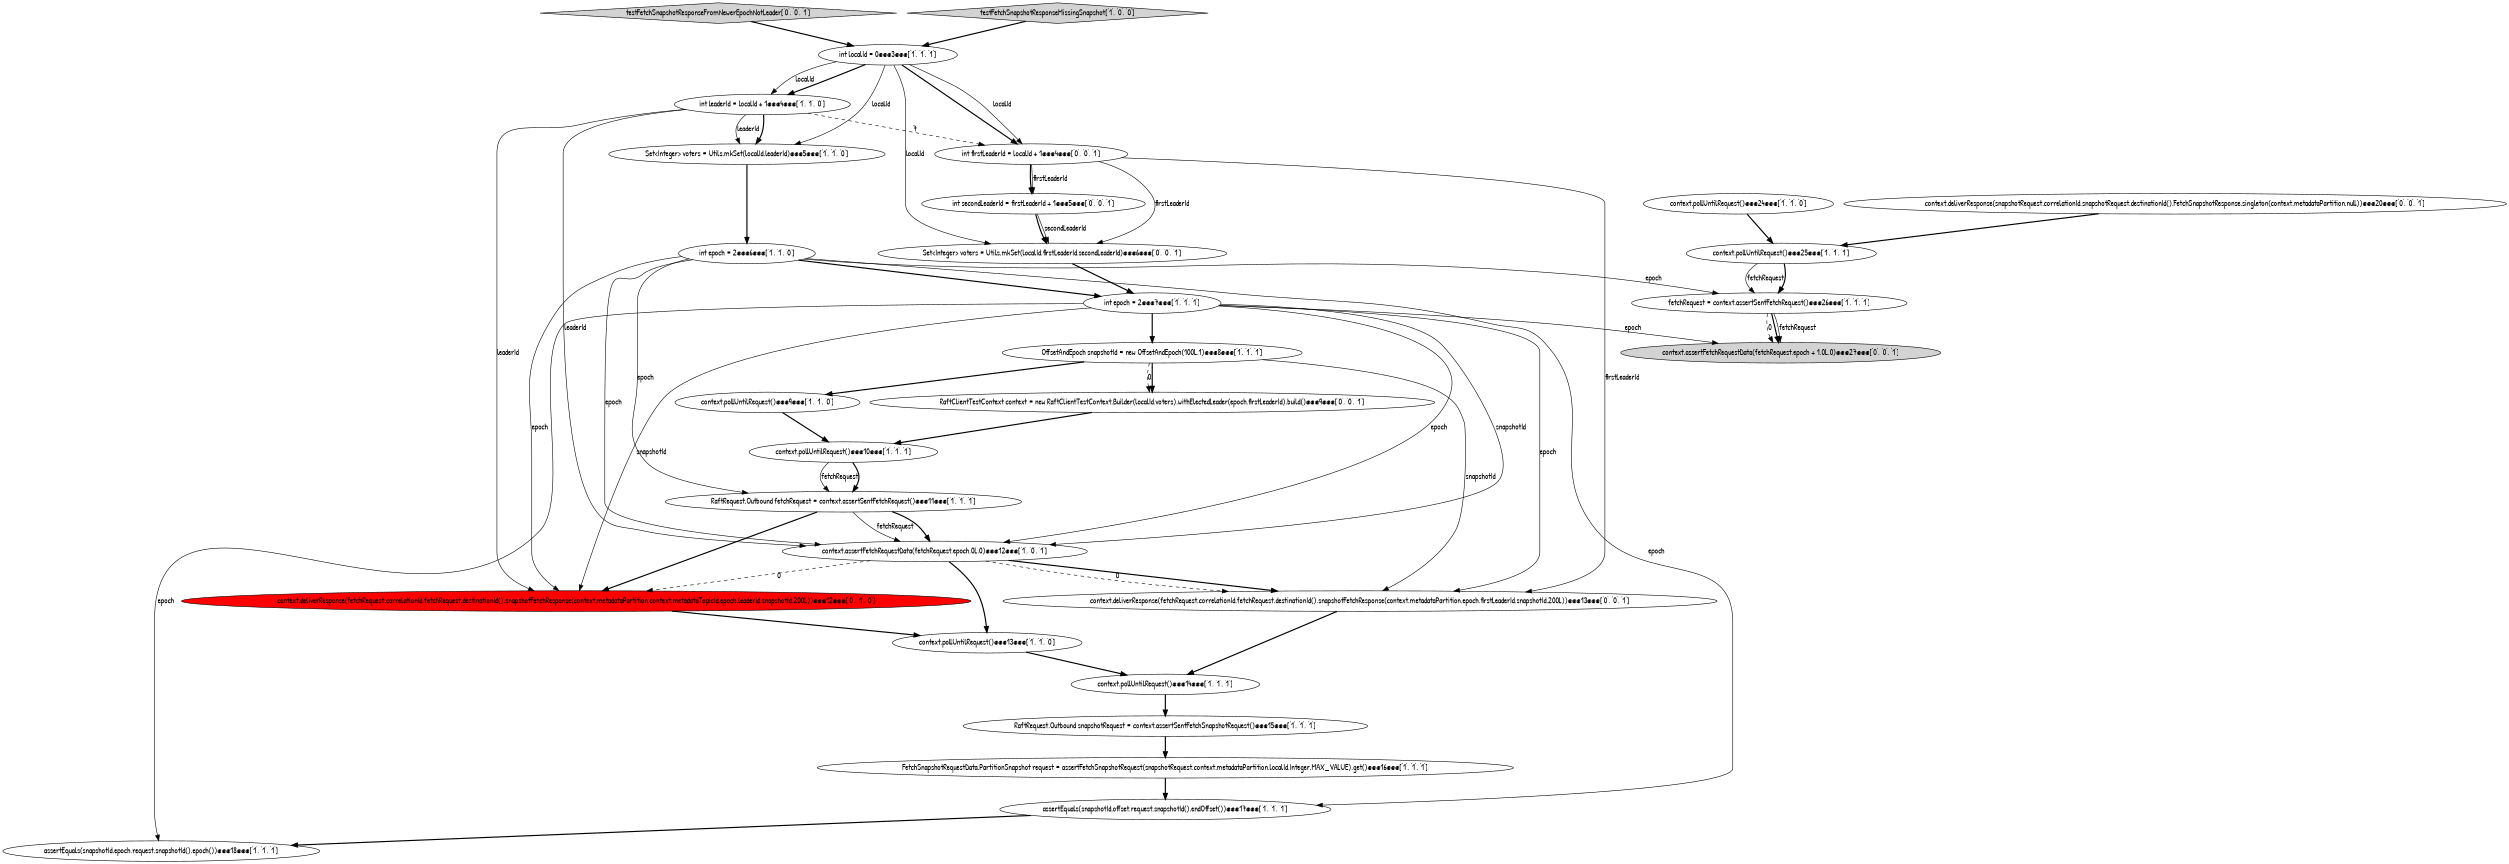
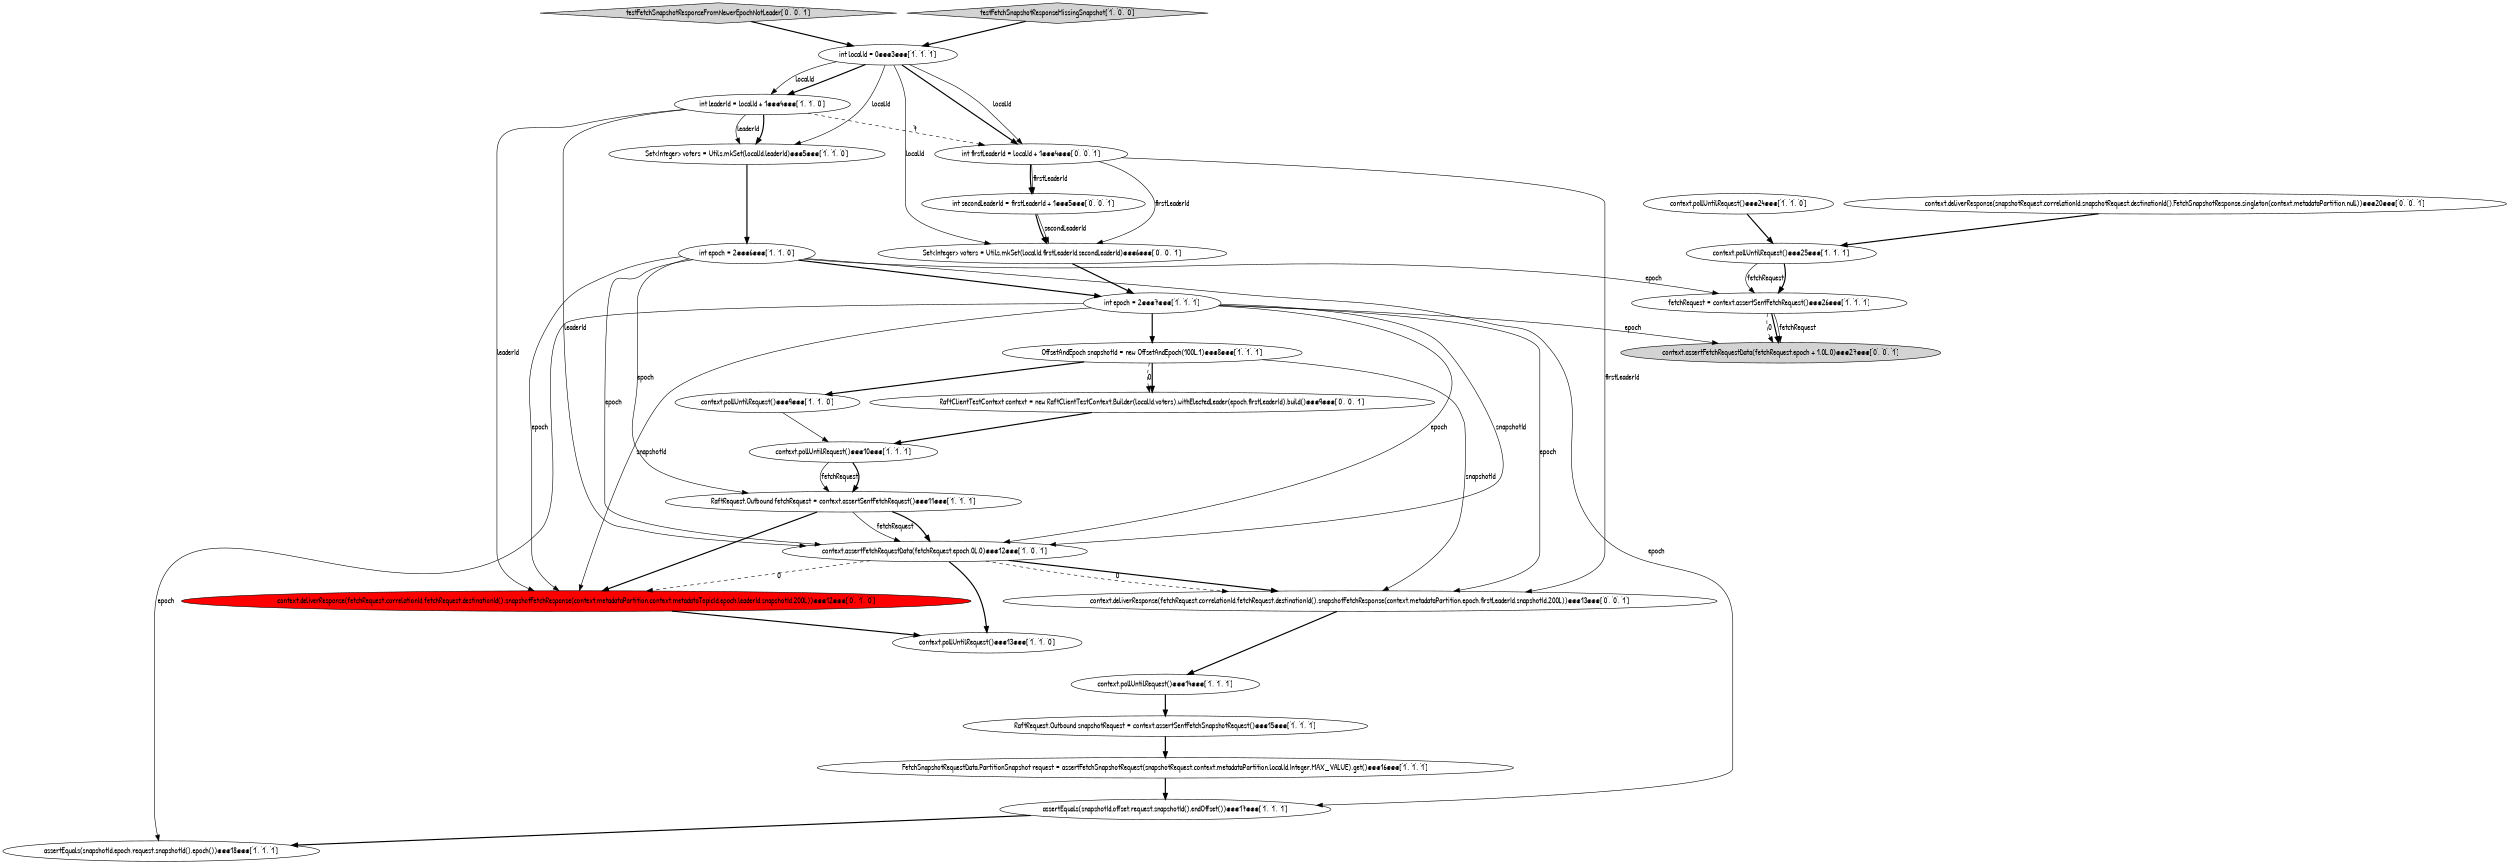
(803, 426) -> (803, 426)
(1074, 663) -> none
